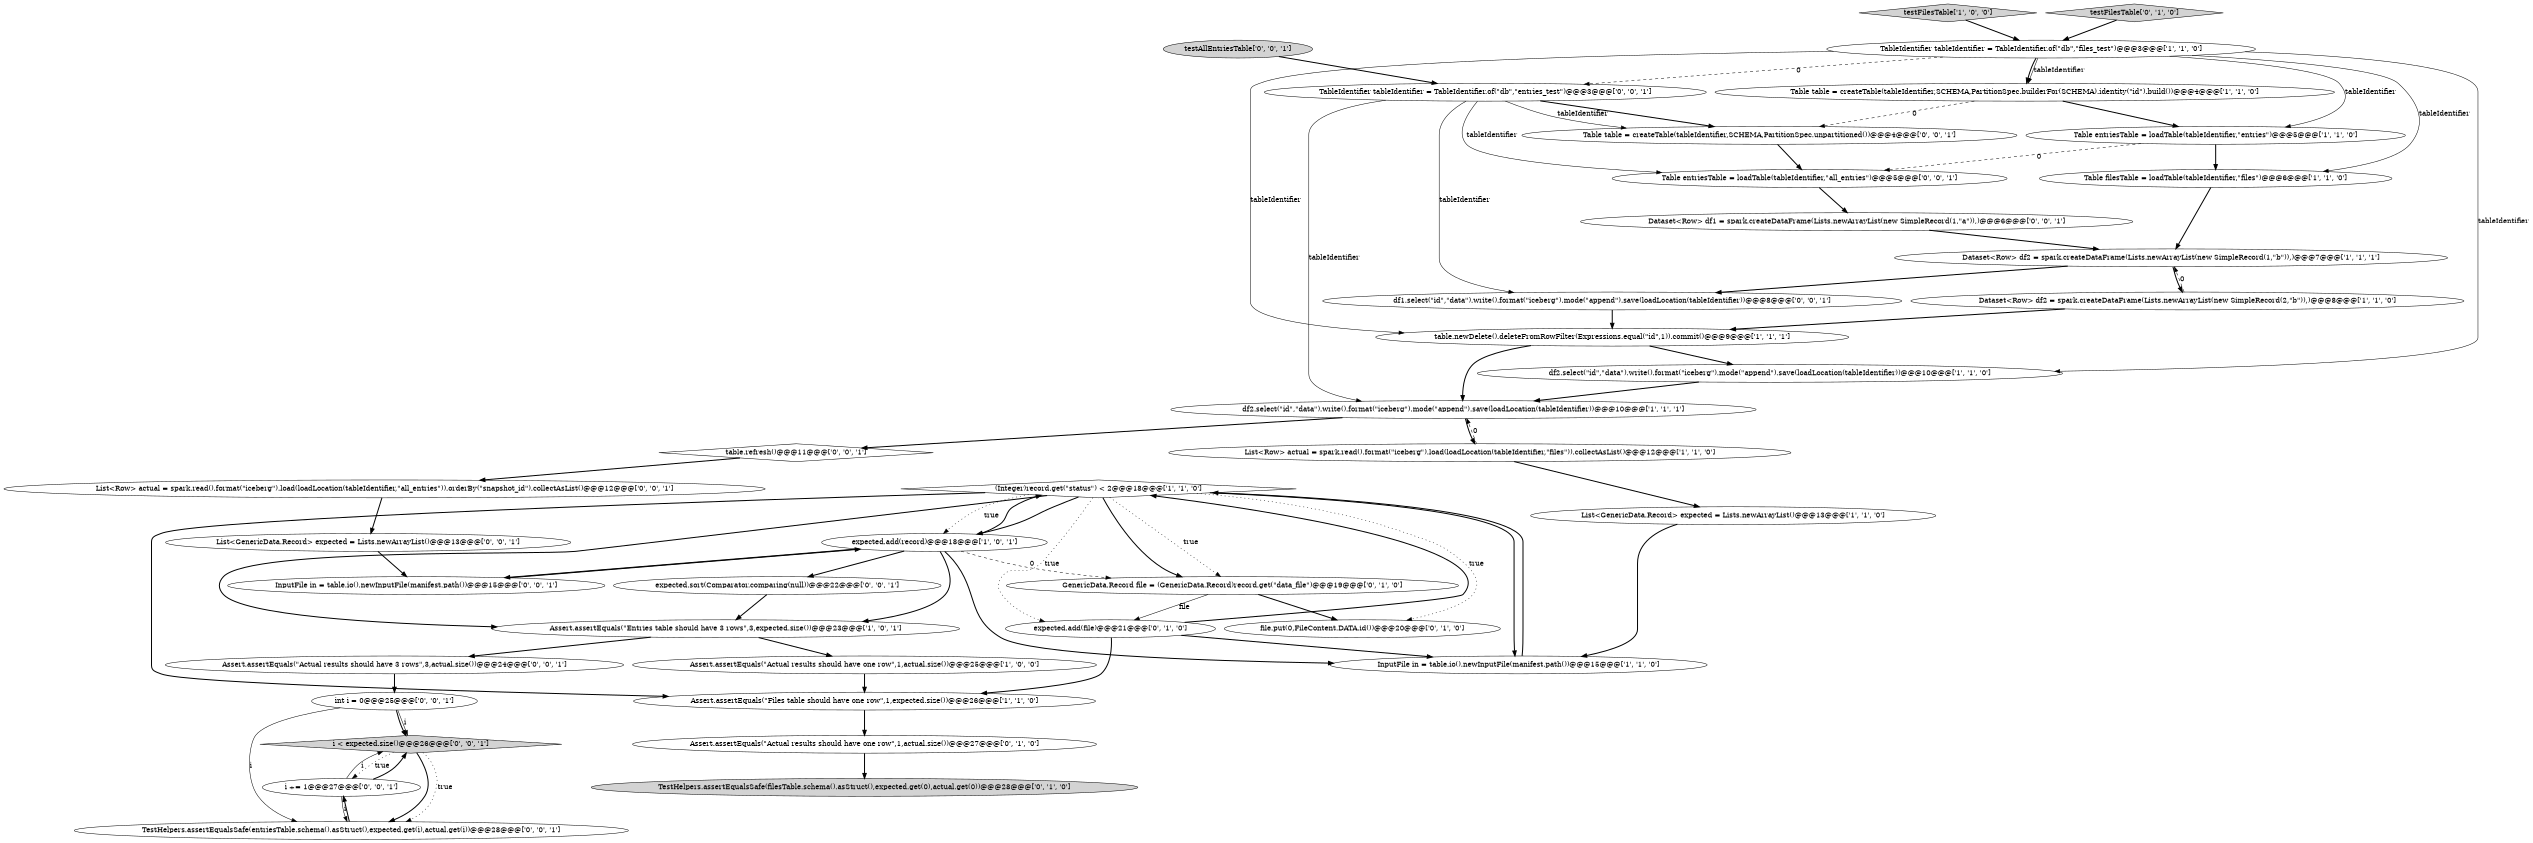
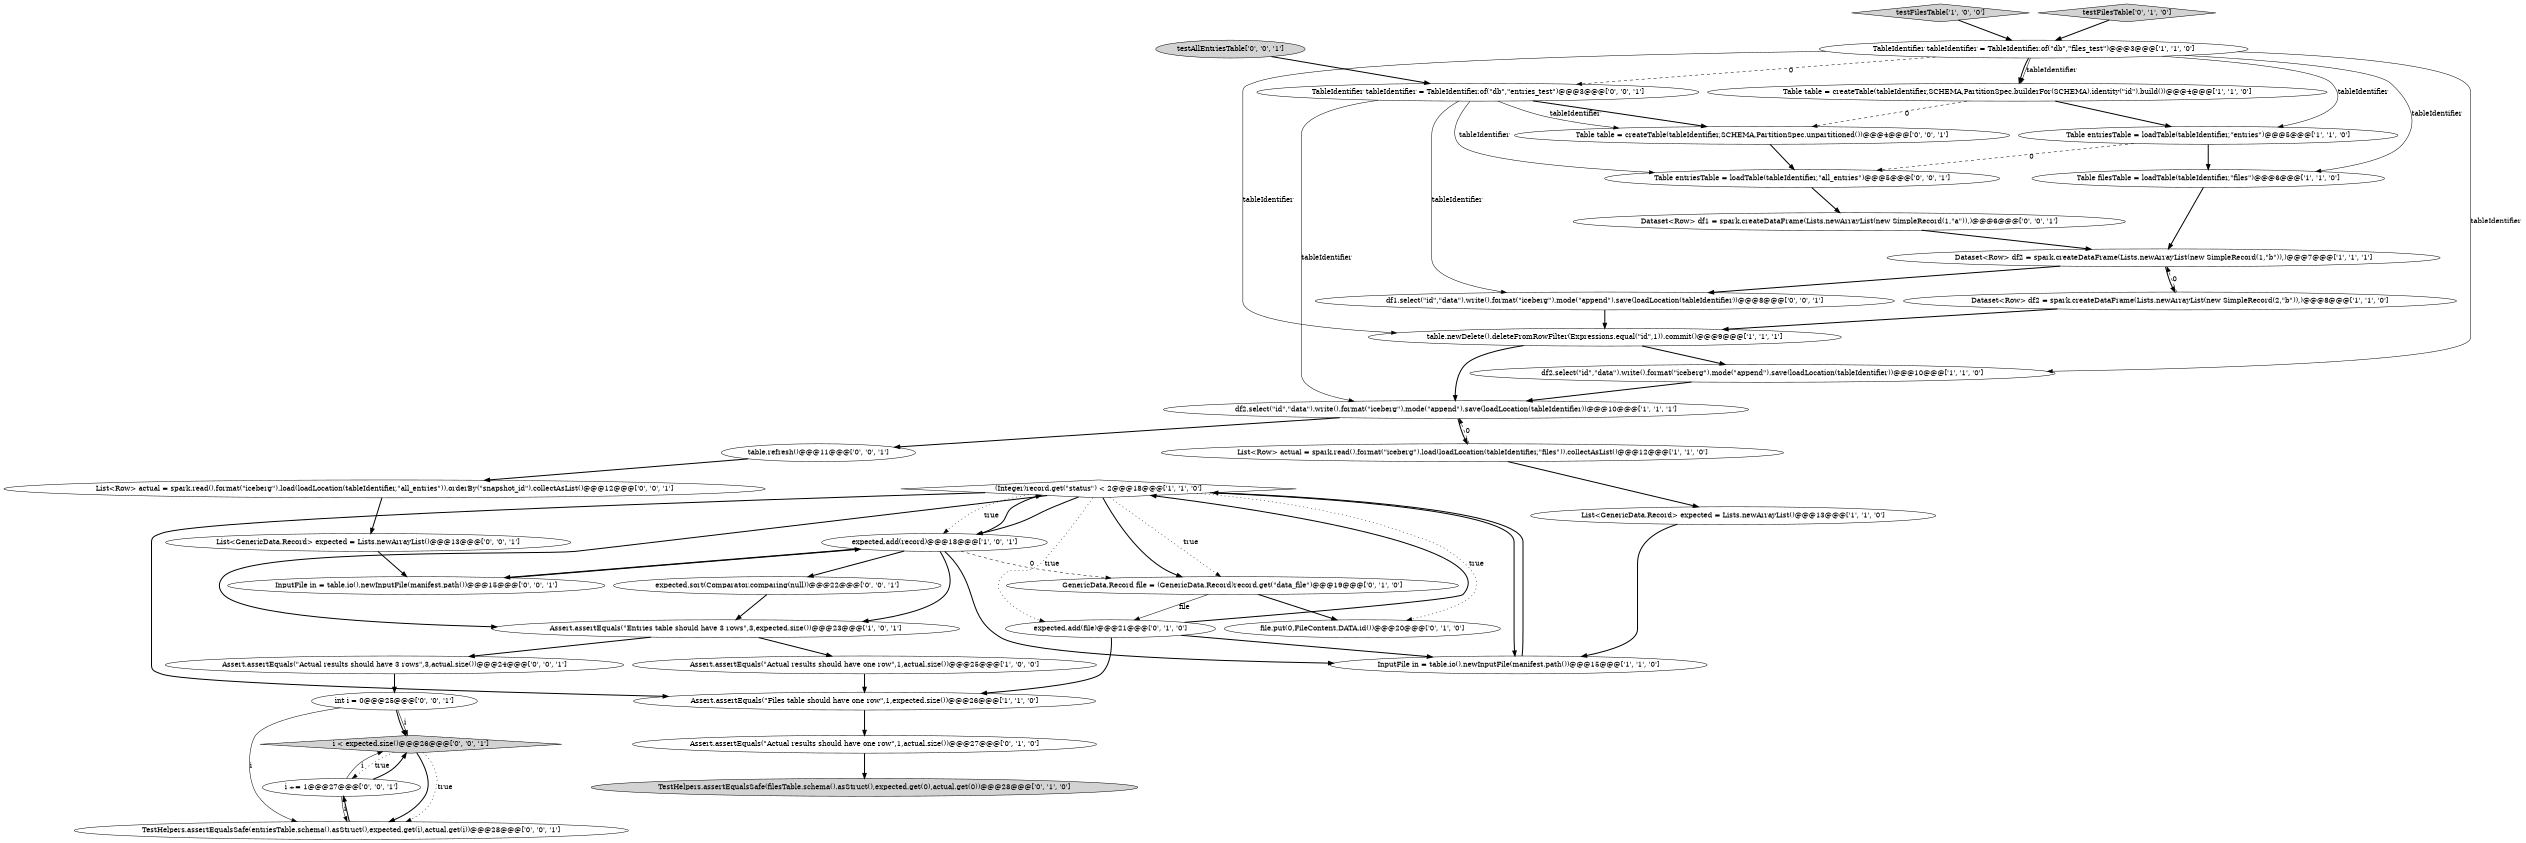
(796, 453) -> (818, 453)
